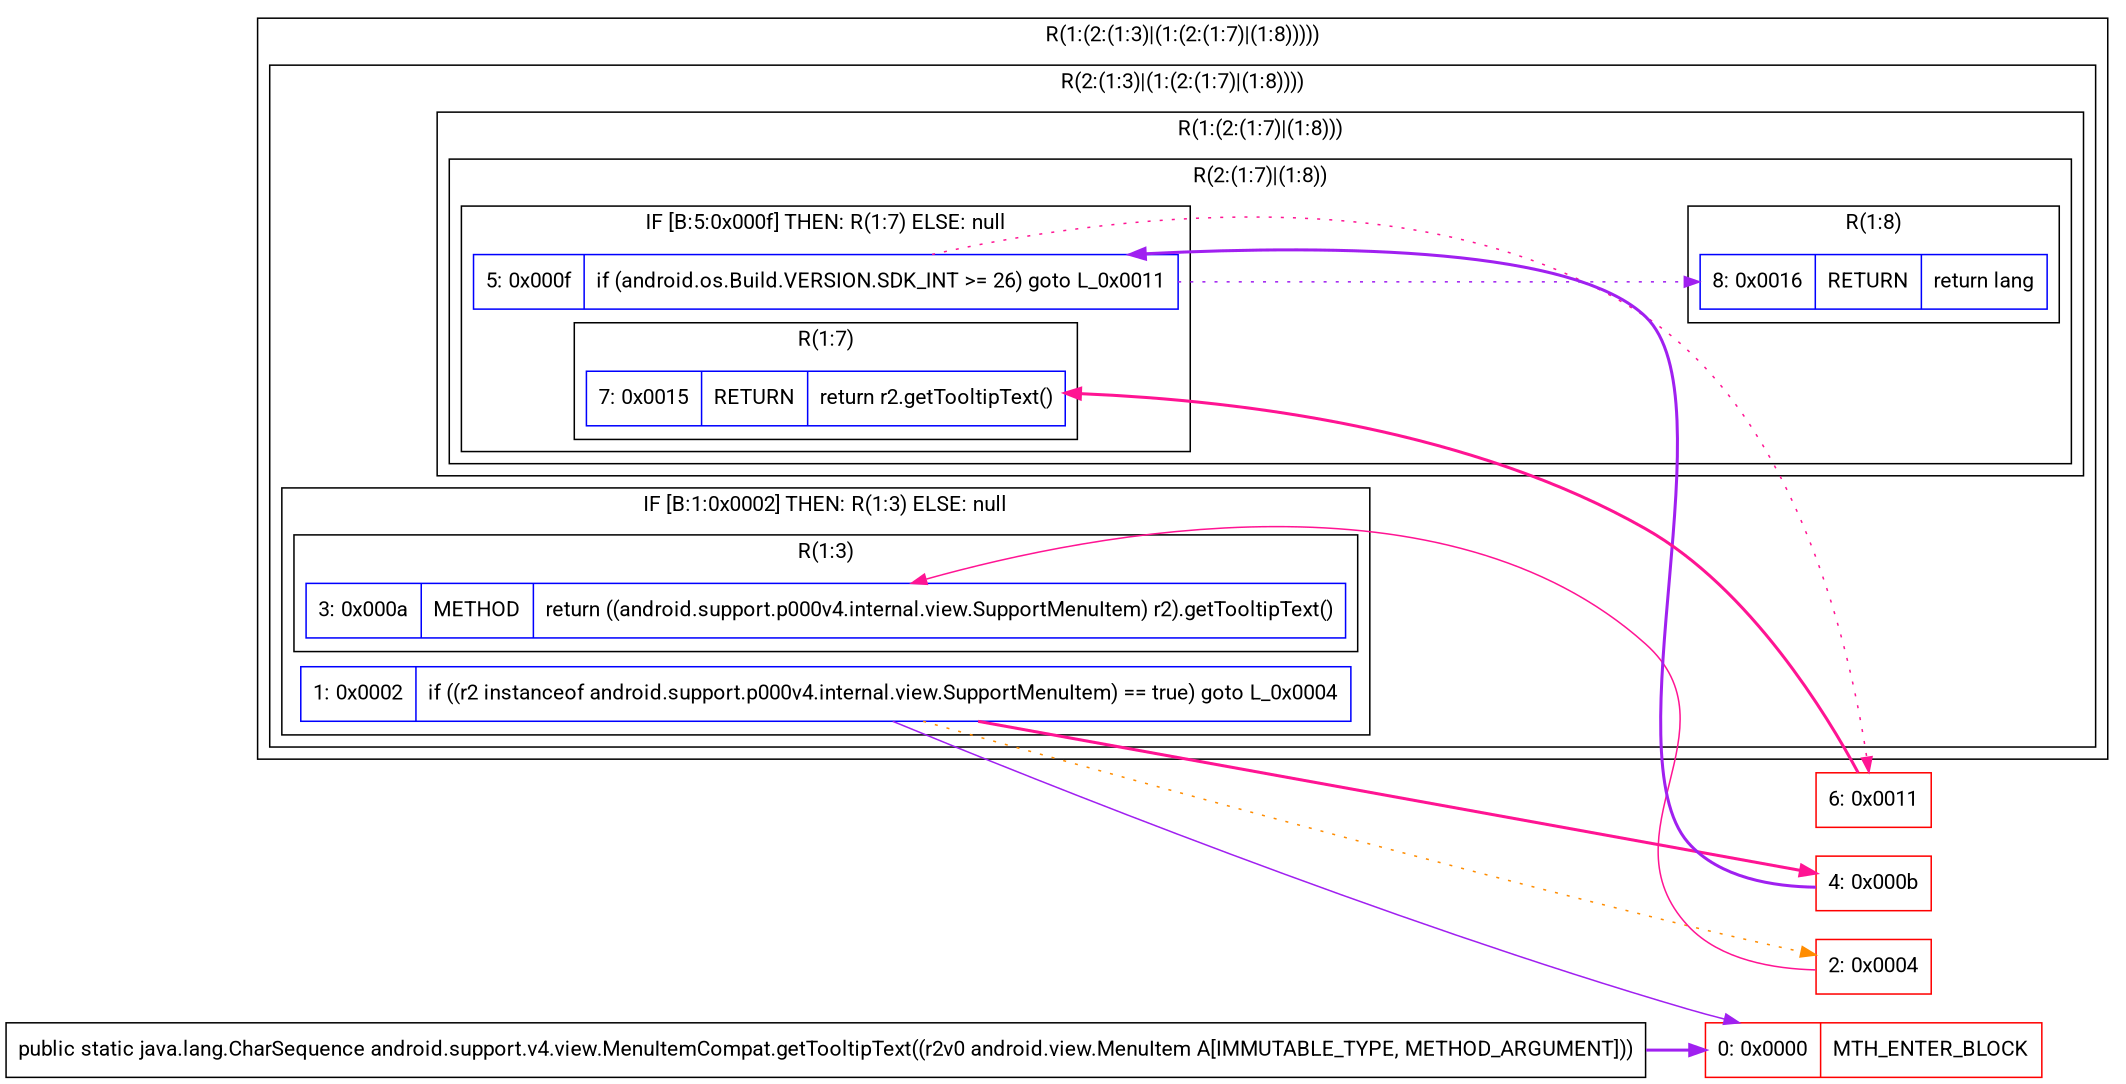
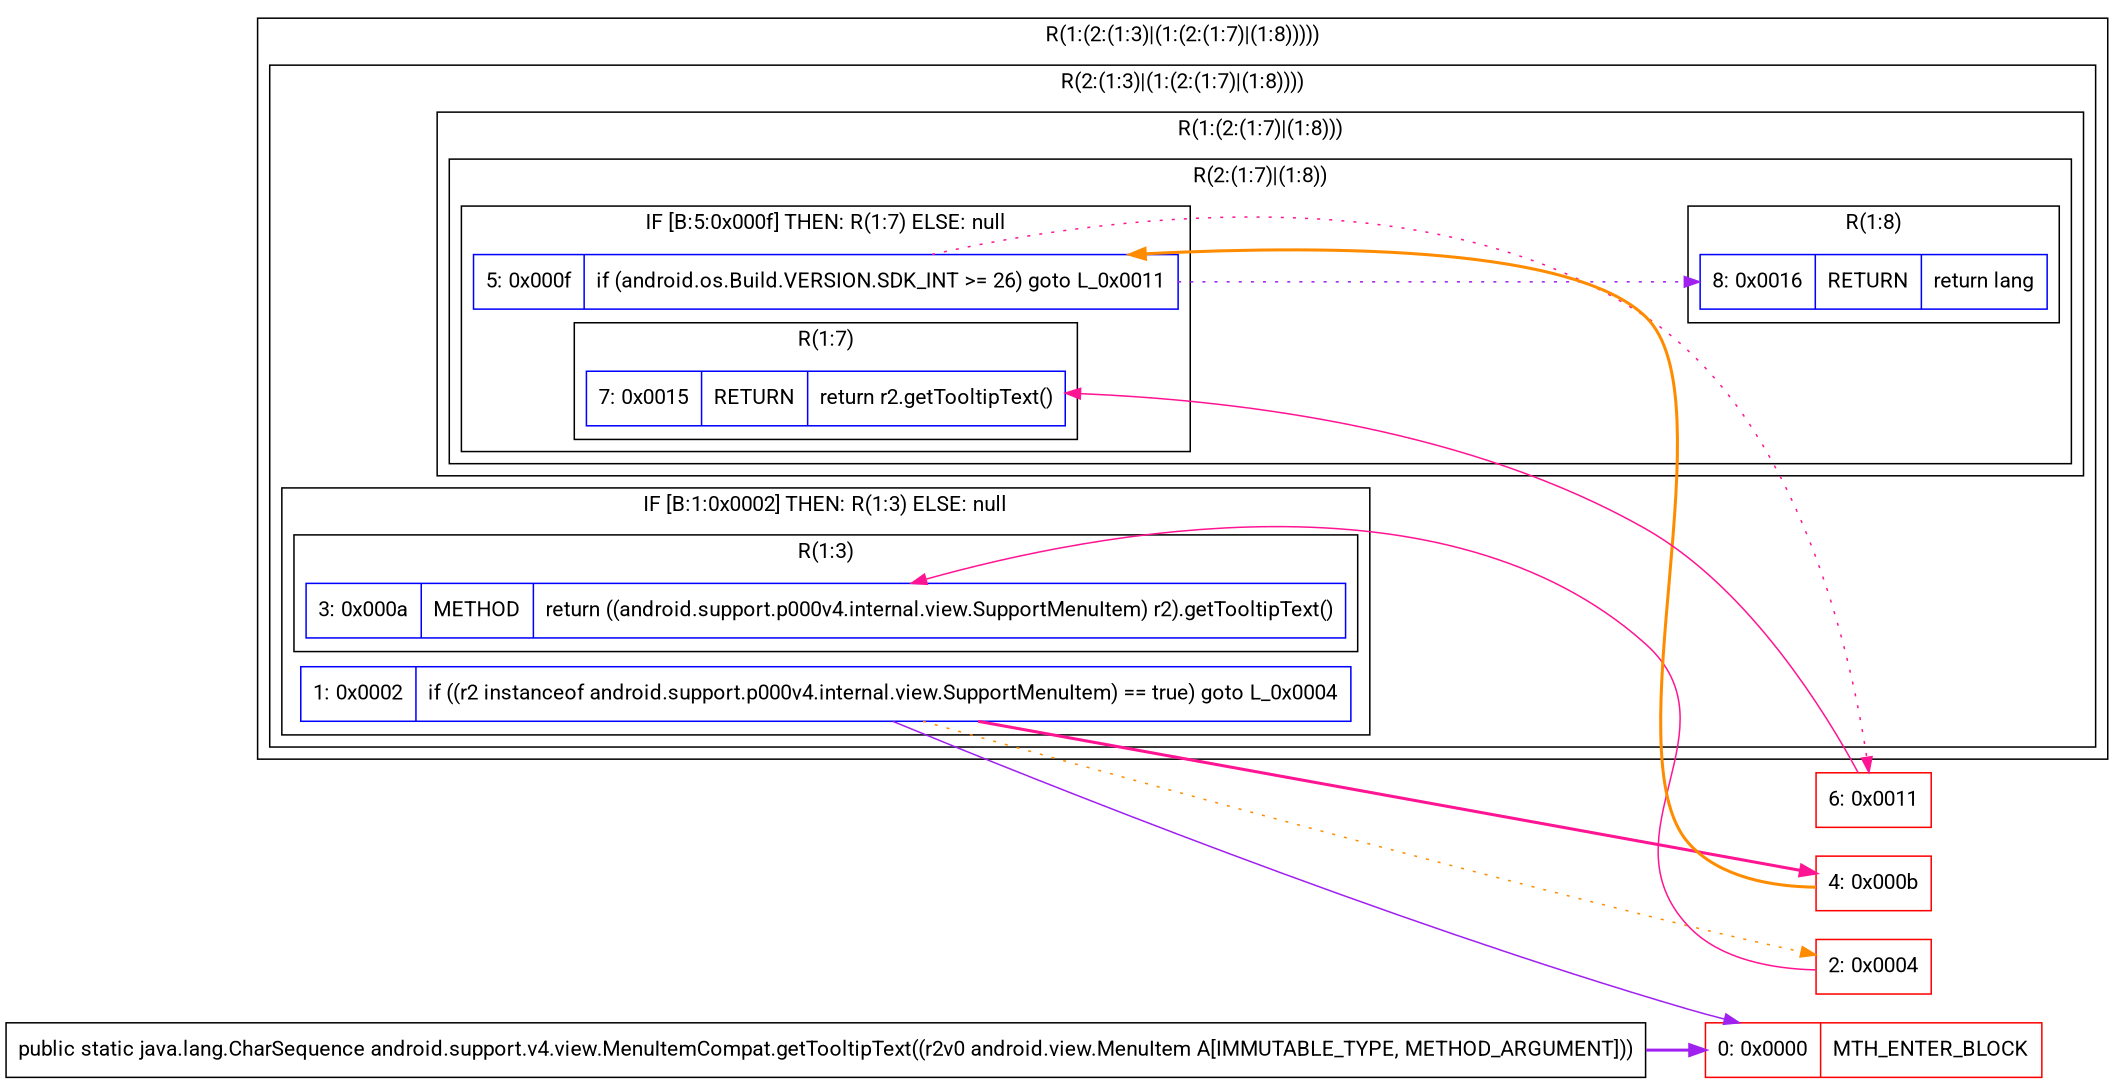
(1673, 393) -> (1673, 393)
(1570, 492) -> (1570, 492)
